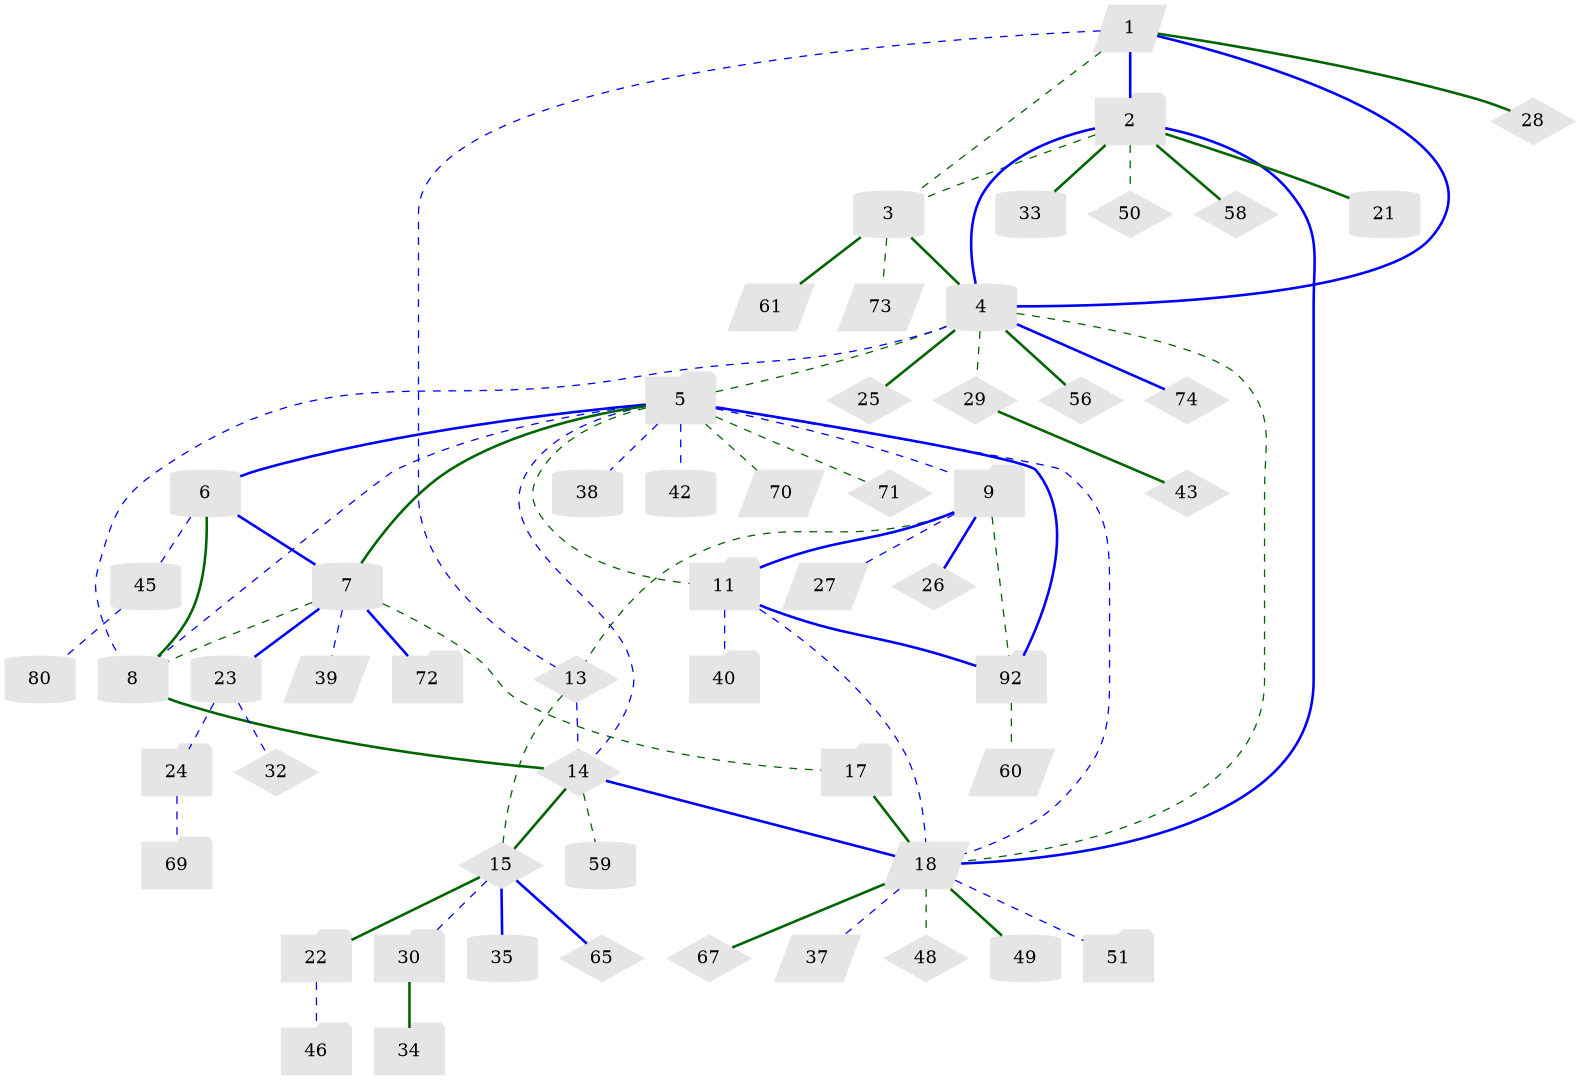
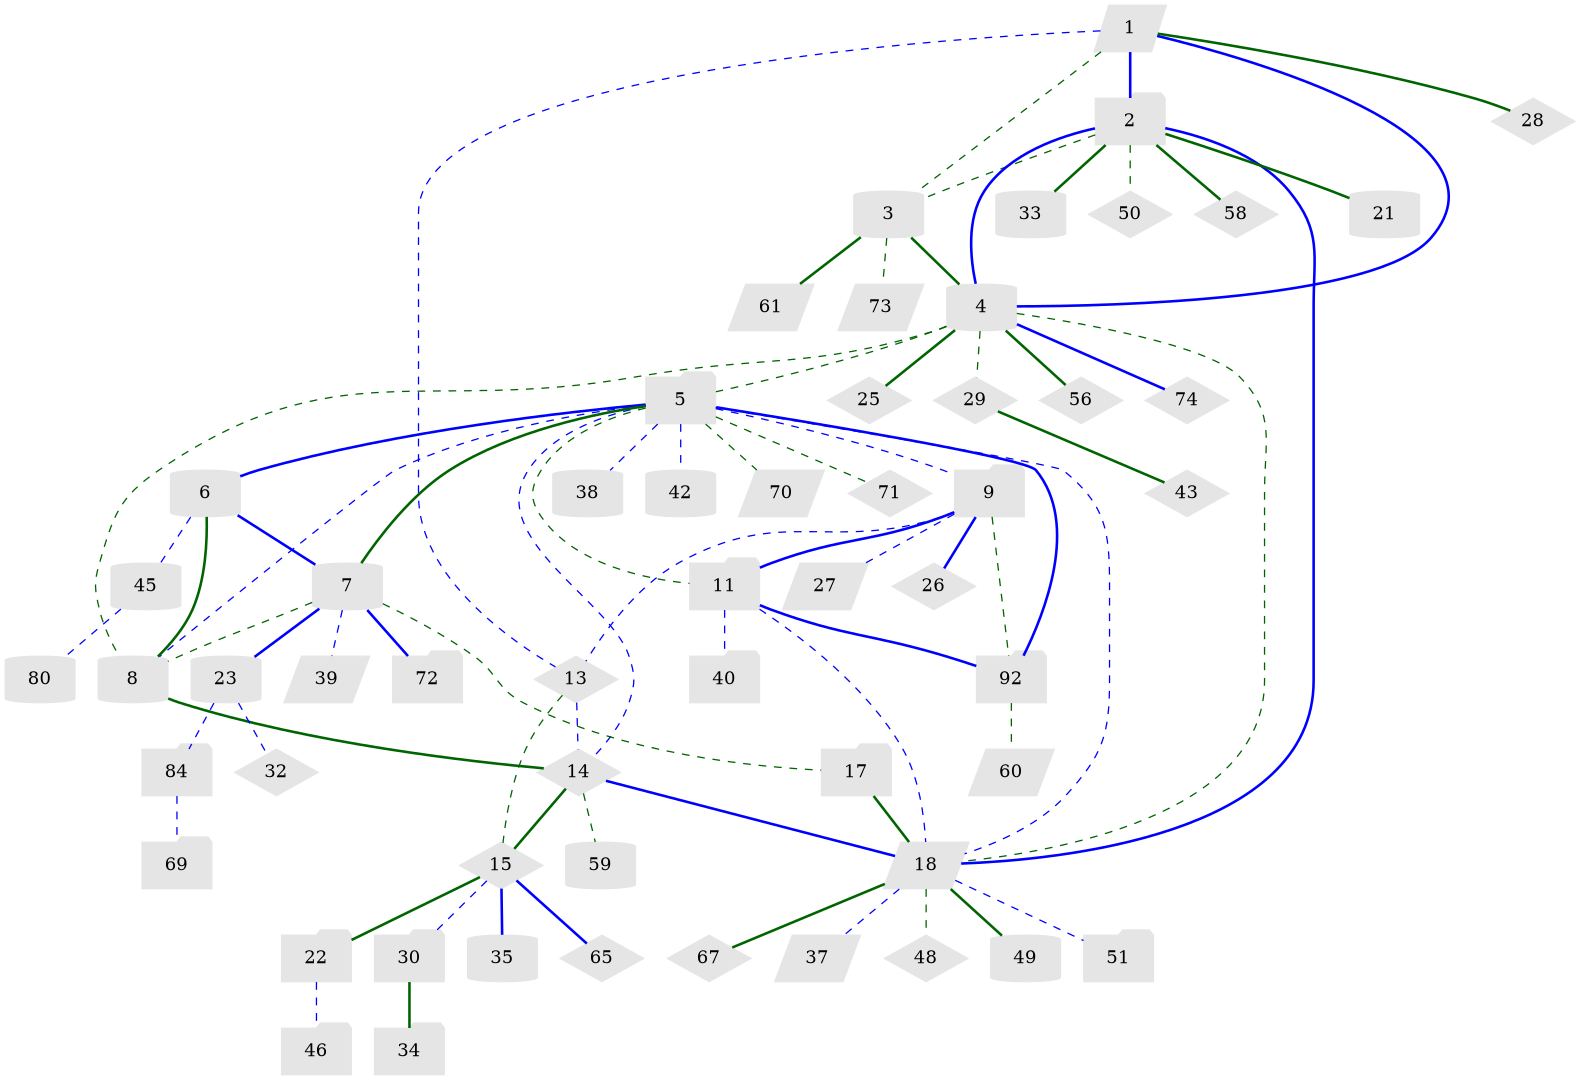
(442, 391) -> (442, 391)
(747, 537) -> (747, 537)
(177, 772) -> (177, 772)
